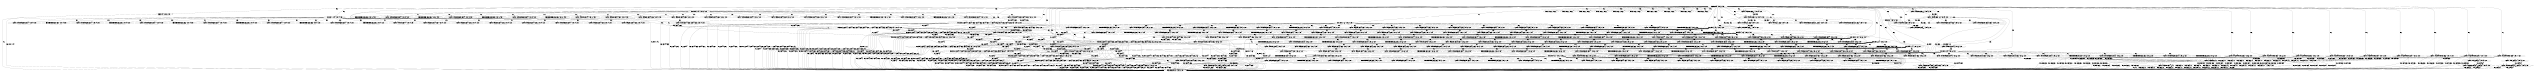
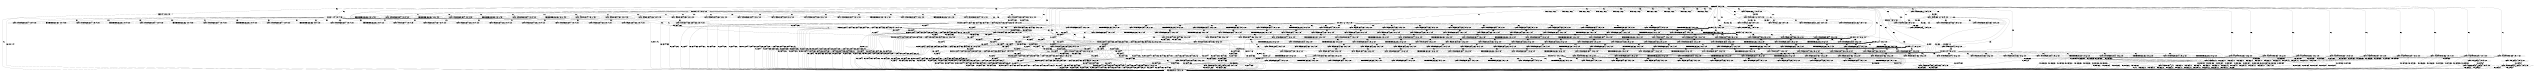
(1289, 54) -> (1535, 39)
none -> (1968, 67)
